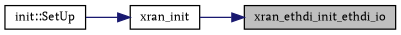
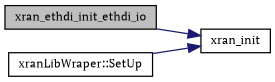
(45, 17) -> (81, 64)
(216, 17) -> (172, 31)
